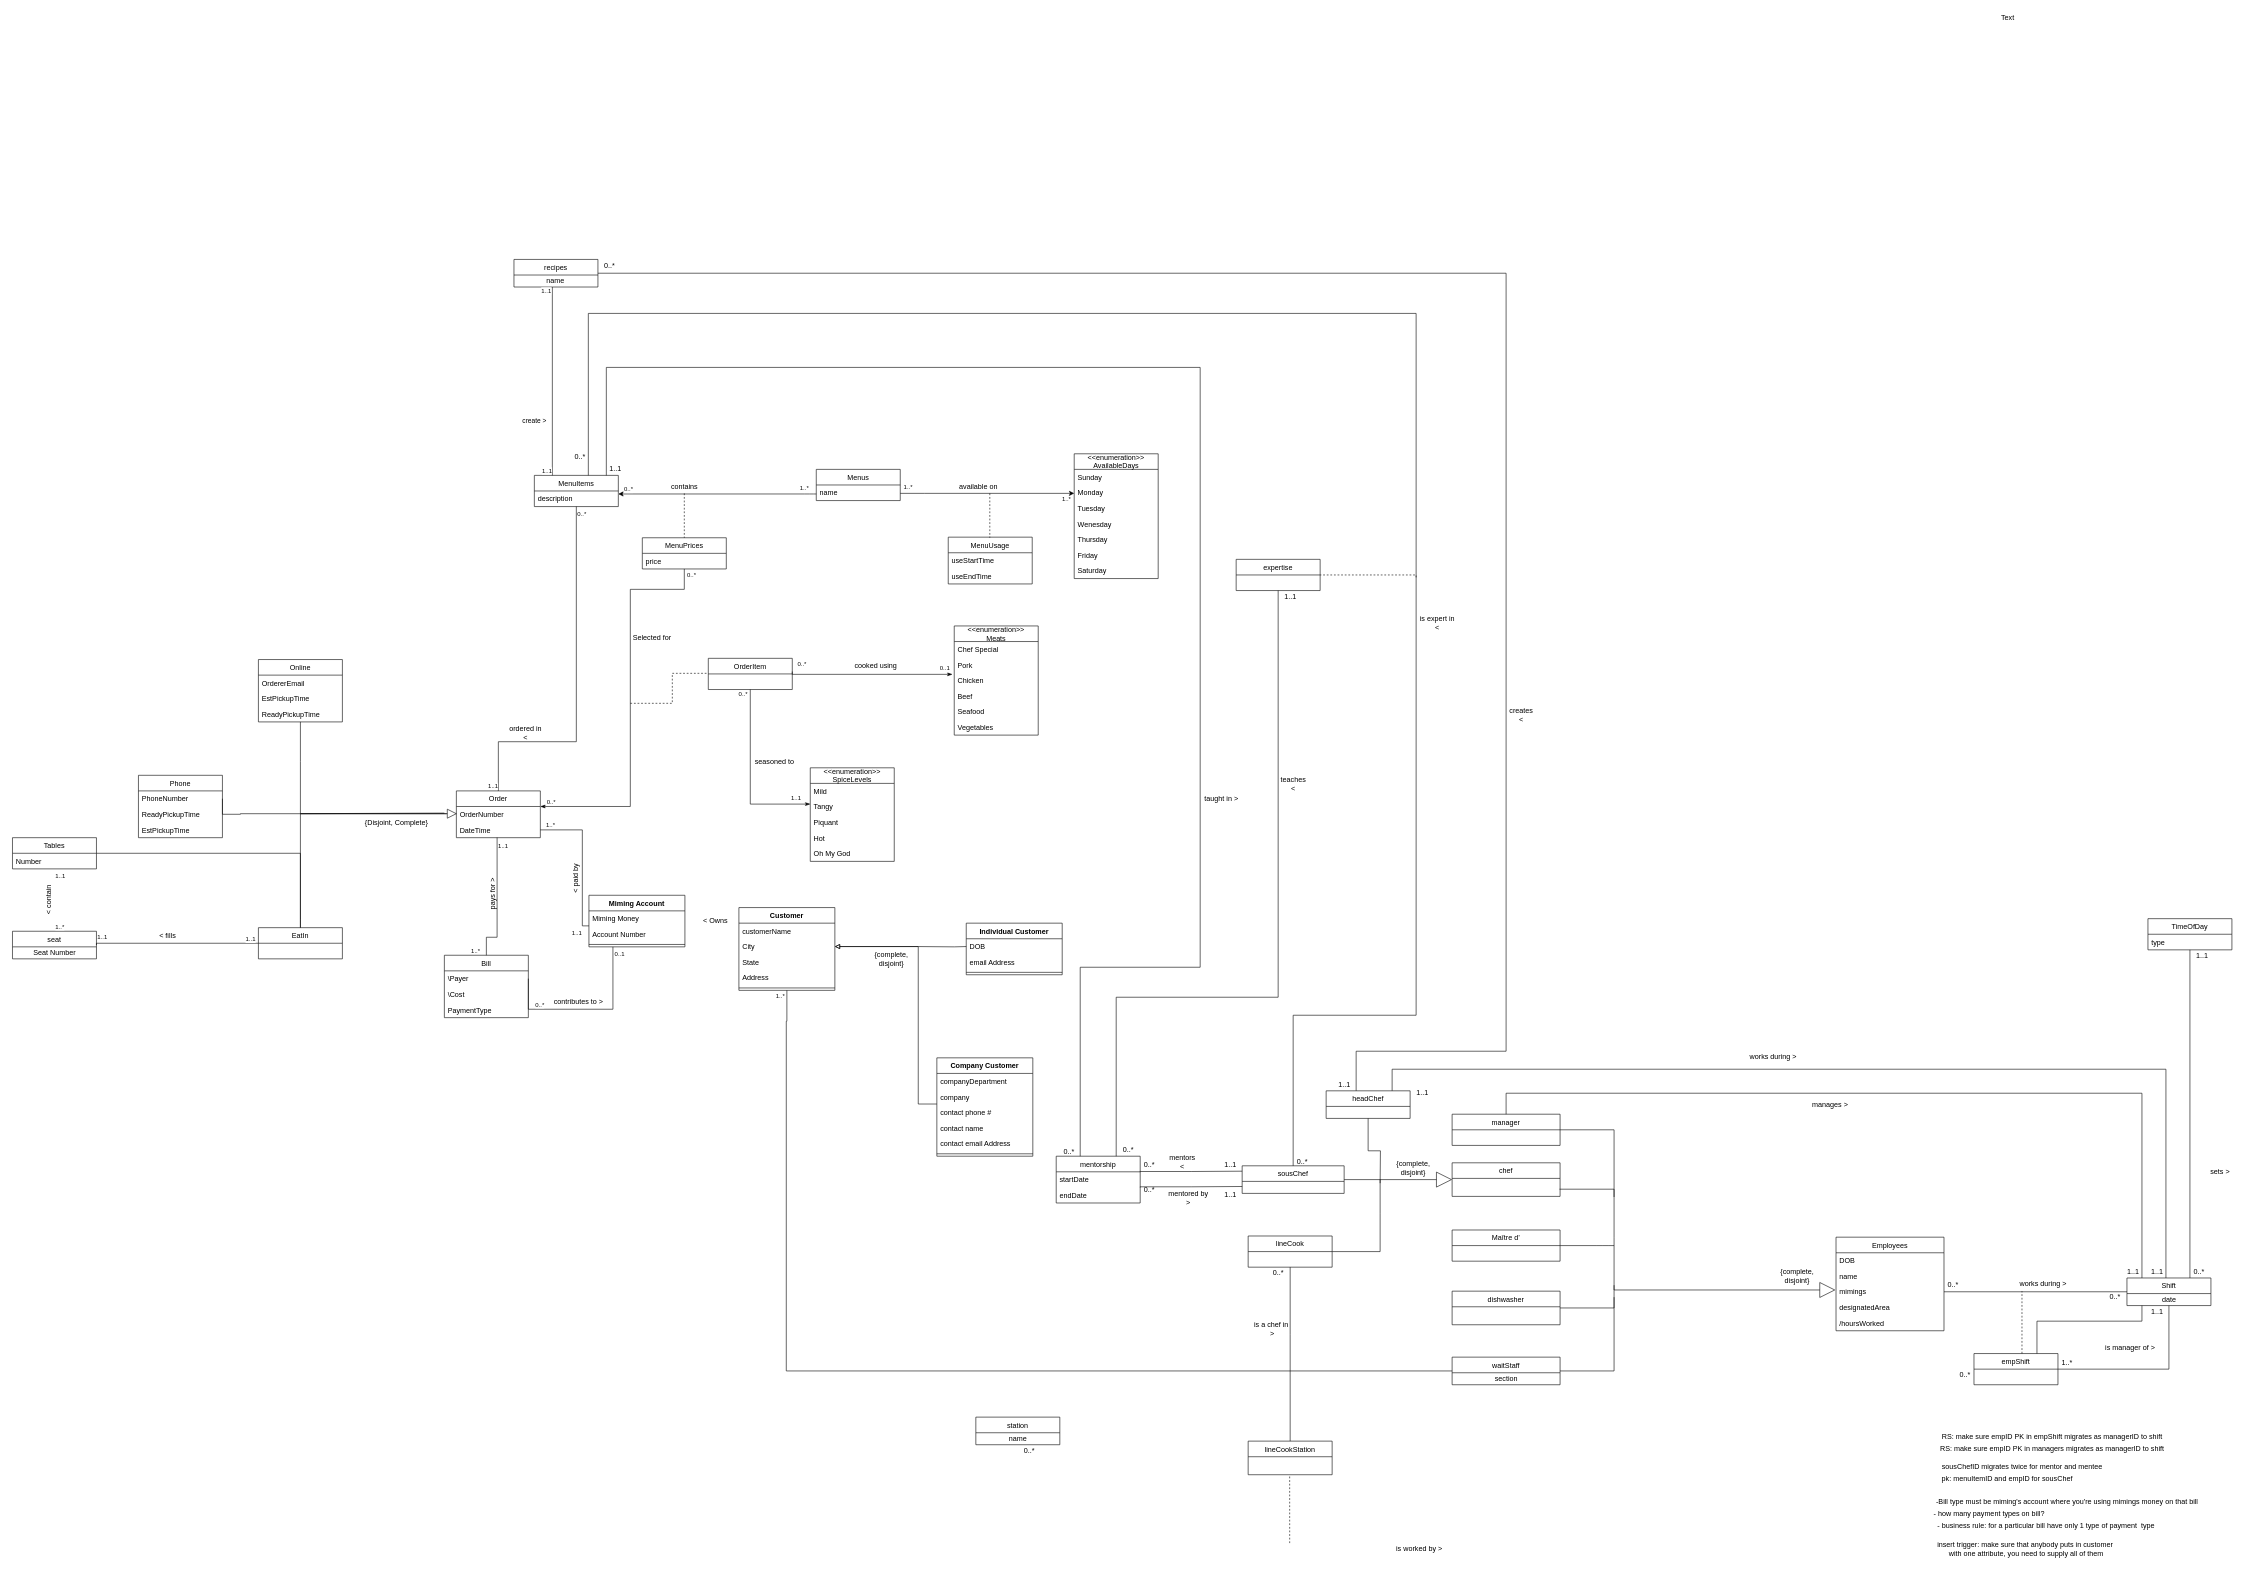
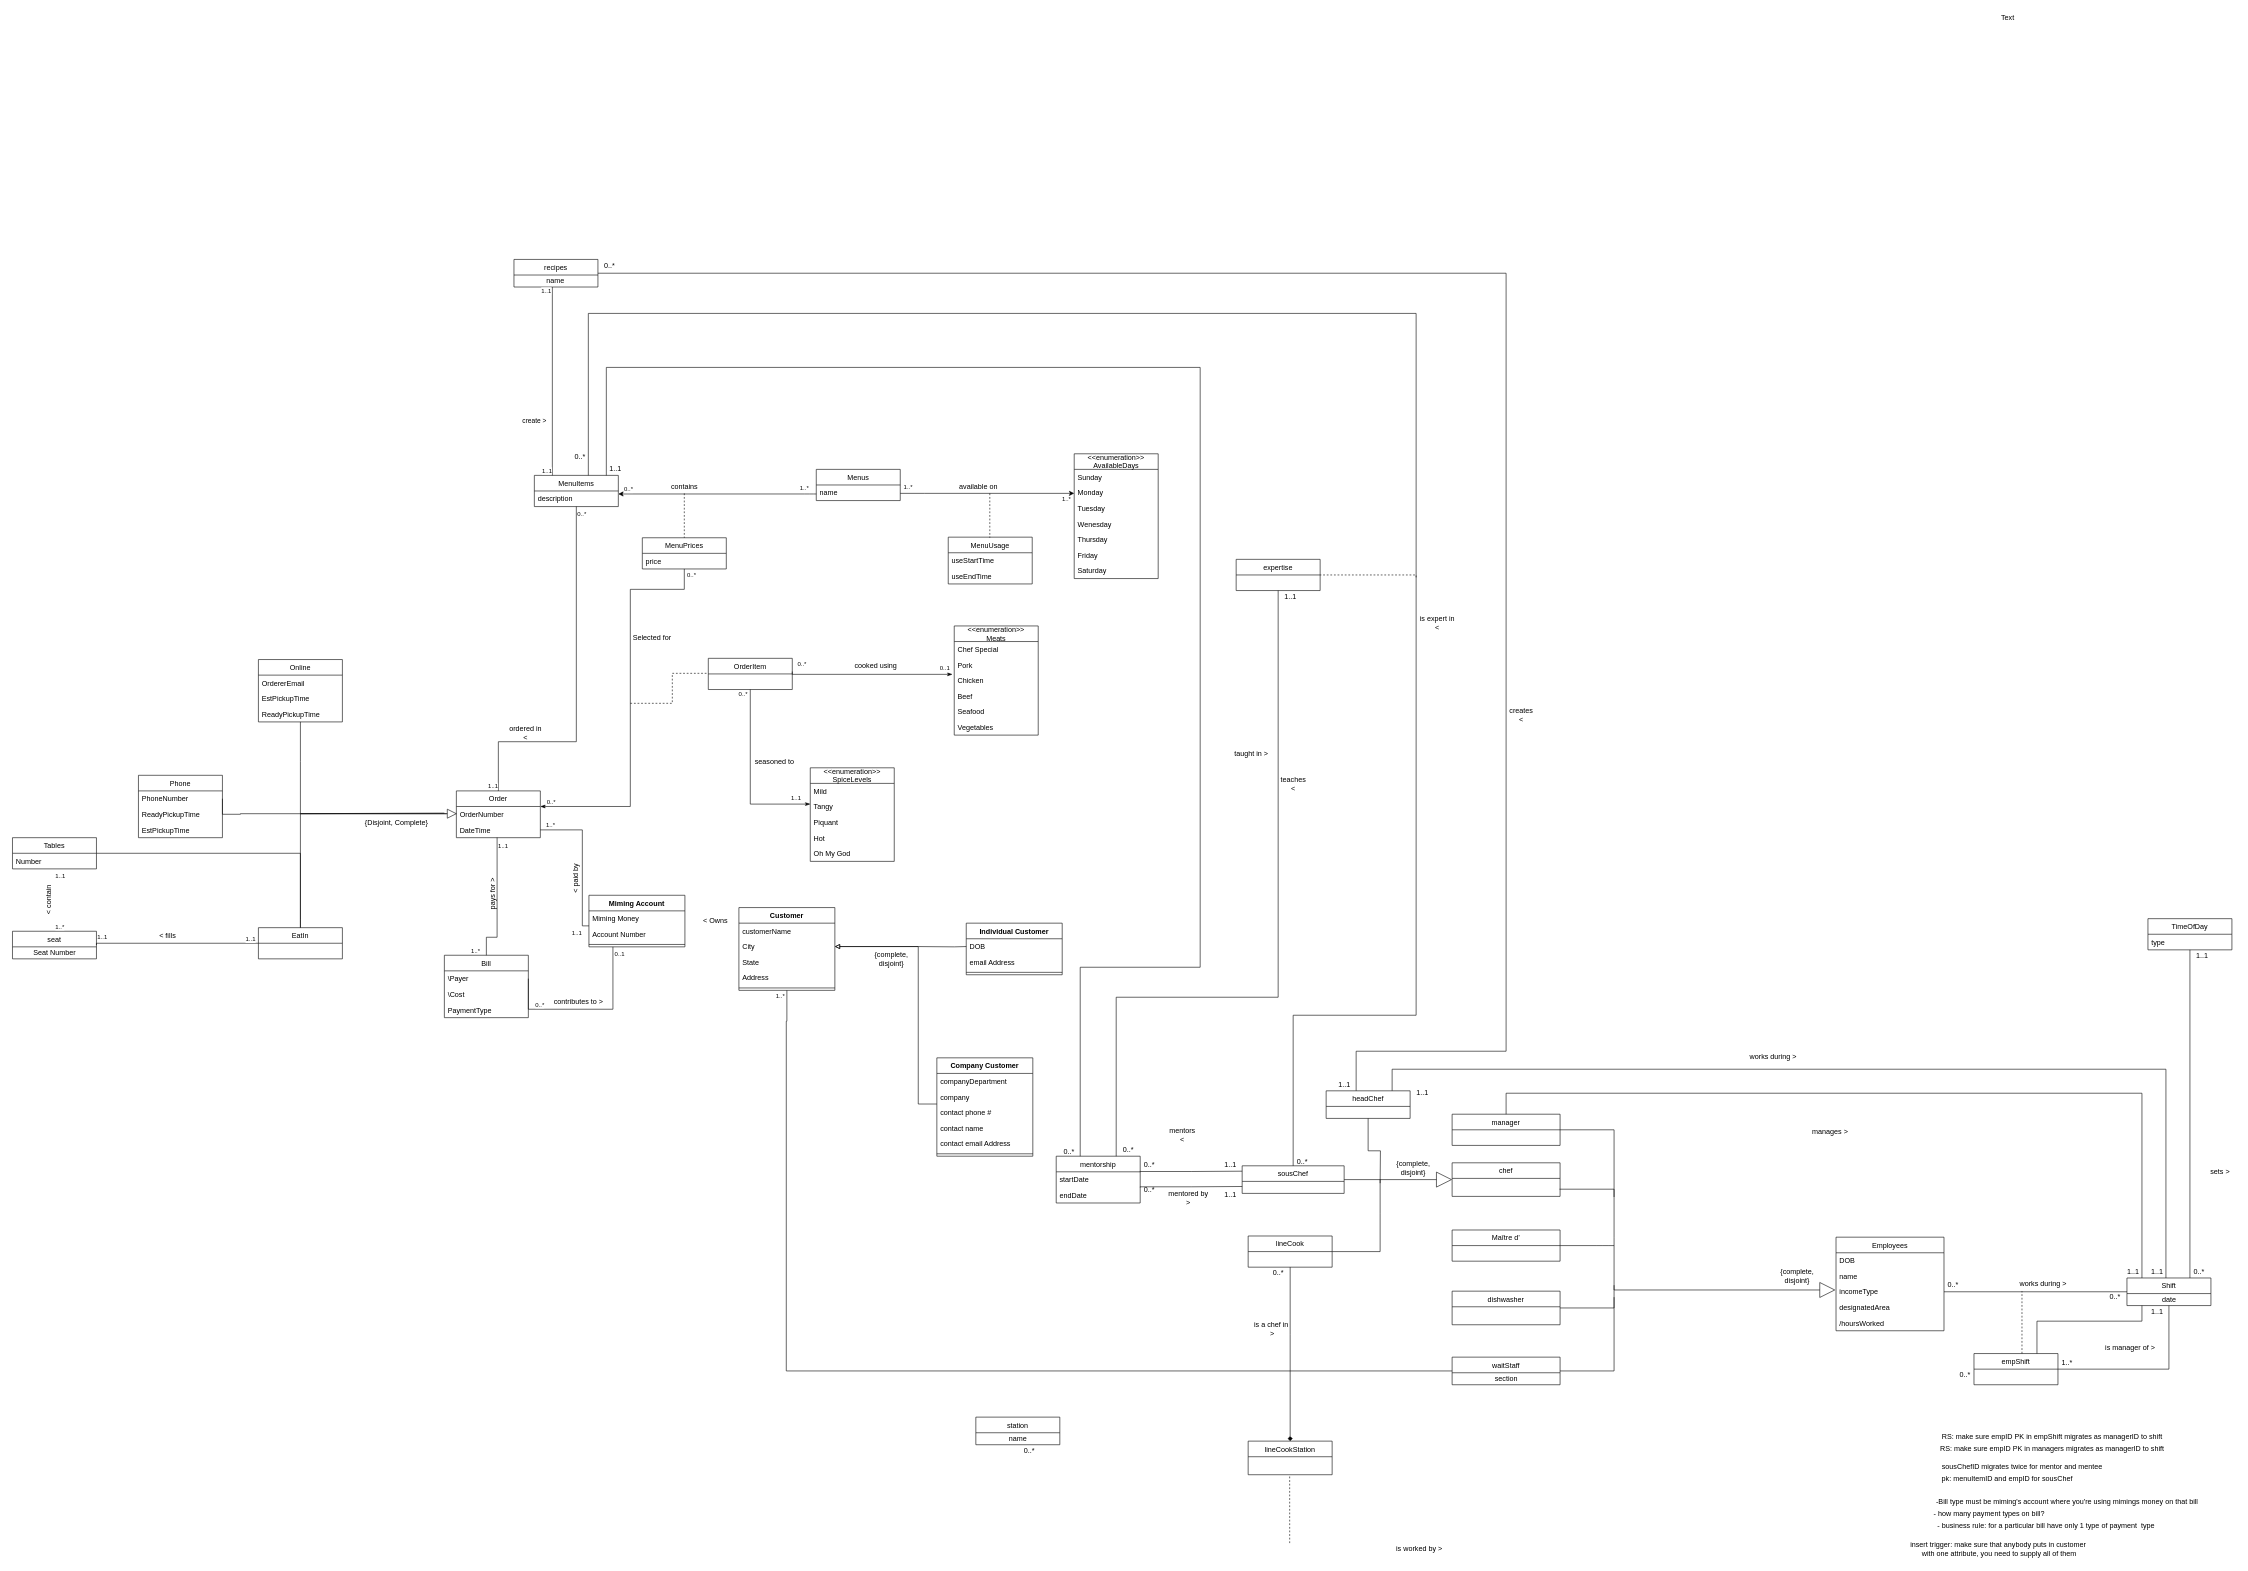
(1221, 800) -> (1251, 755)
(1830, 1105) -> (1830, 1132)
(1182, 1163) -> (1182, 1136)
(1852, 1292) -> (1859, 1292)
(1290, 1437) -> (1290, 1436)
(2025, 1550) -> (1998, 1550)
